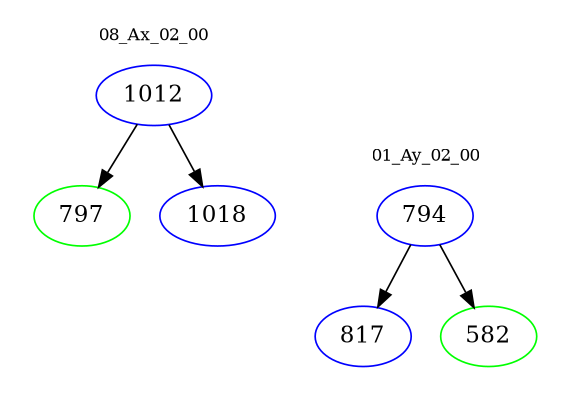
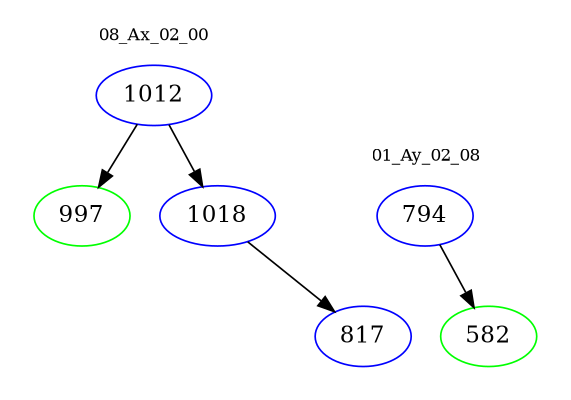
(426, 156) -> (426, 156)
(82, 216) -> (82, 216)
(398, 268) -> (285, 271)
